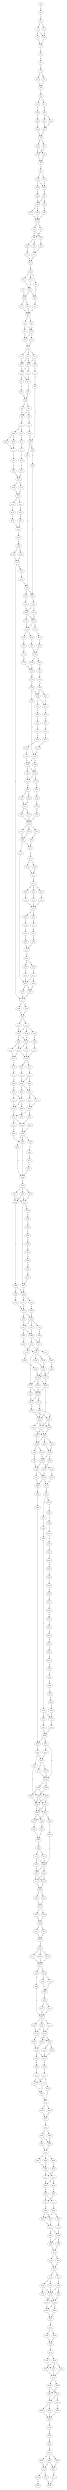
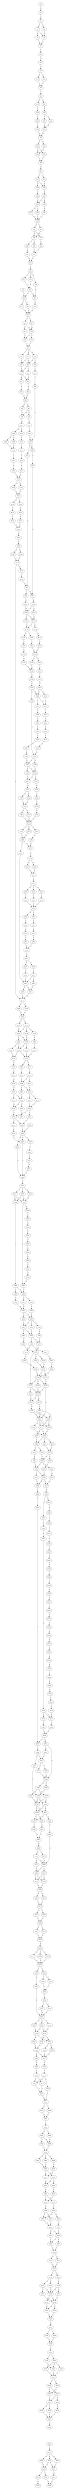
(49, 2436) -> none
